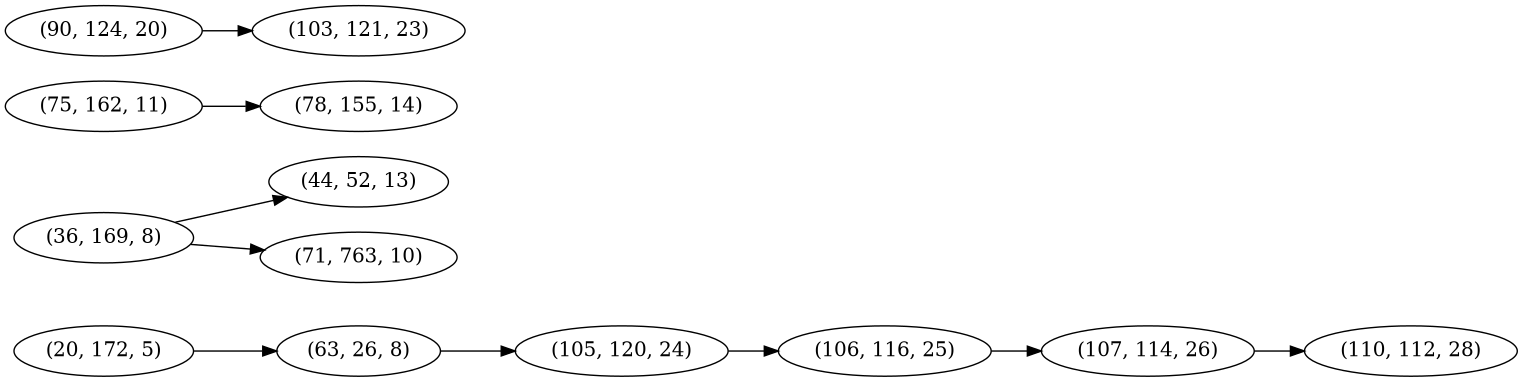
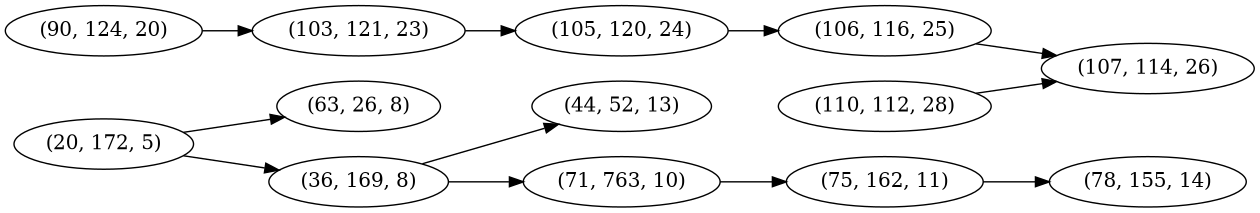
none -> (224, 162)
none -> (746, 182)
(471, 351) -> (483, 31)
(1272, 351) -> (1009, 88)
